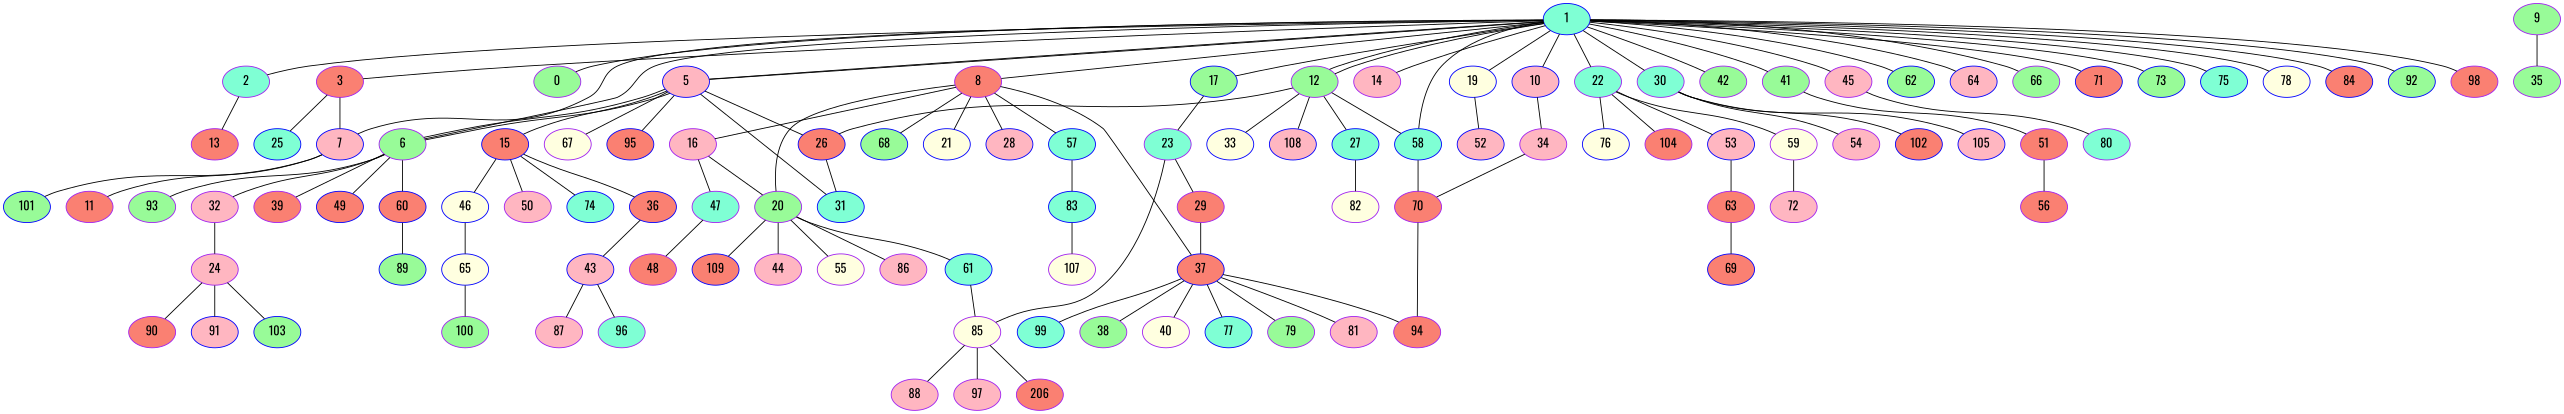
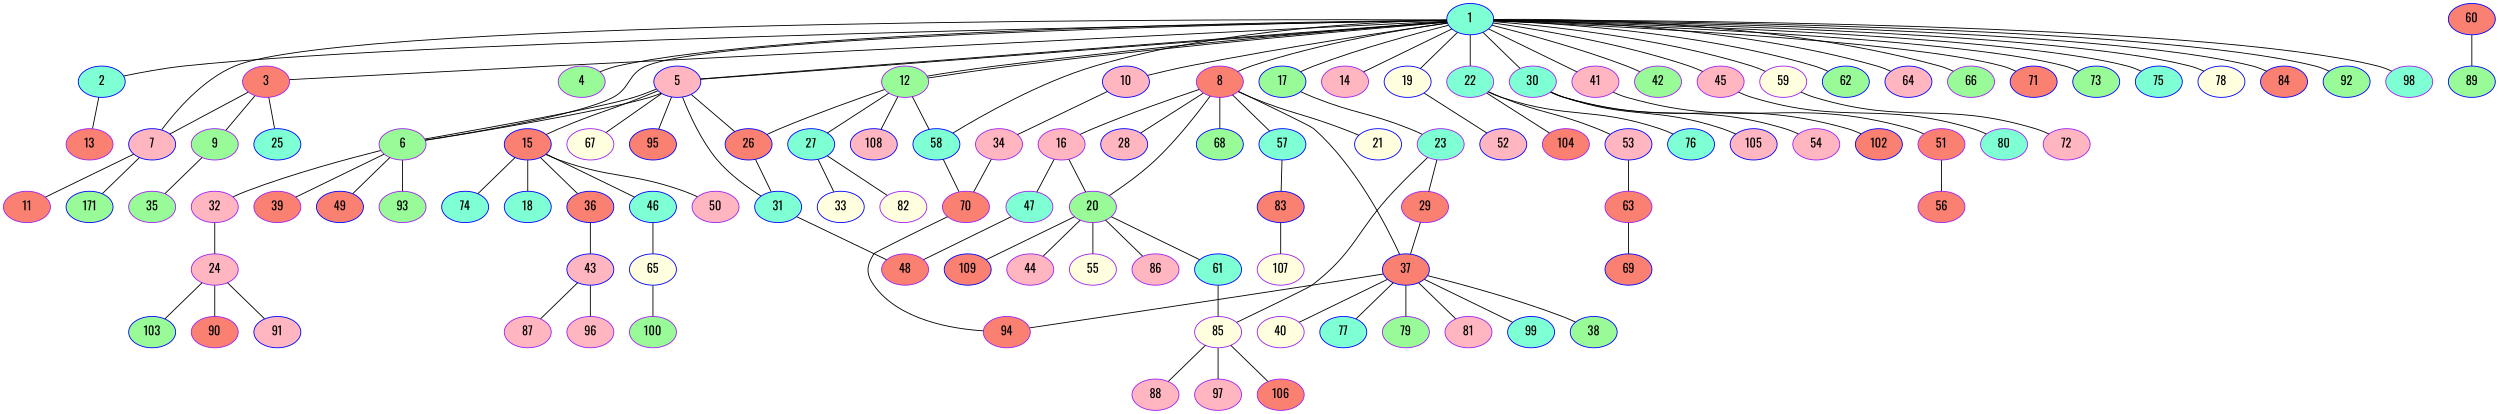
(246, 82) -> (102, 82)
(557, 82) -> (582, 82)
(1786, 82) -> (1595, 82)
(2474, 82) -> (2409, 82)
none -> (240, 113)
(1272, 113) -> (826, 175)
(1696, 113) -> (1631, 38)
(1606, 144) -> (1691, 144)
(403, 176) -> none
(27, 207) -> (90, 207)
(465, 207) -> (653, 207)
none -> (528, 207)
(1072, 207) -> (1281, 207)
none -> (842, 238)
(622, 332) -> (590, 332)
(1103, 332) -> (1594, 332)
(1040, 395) -> (1281, 395)
